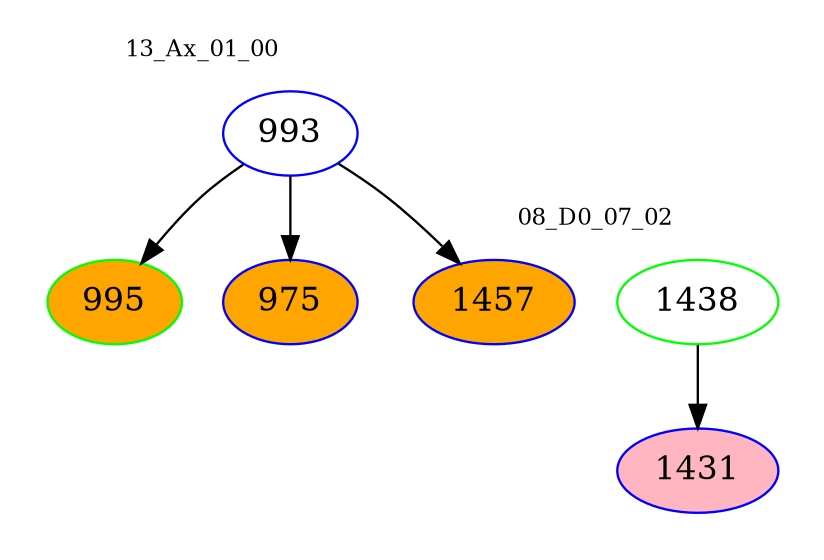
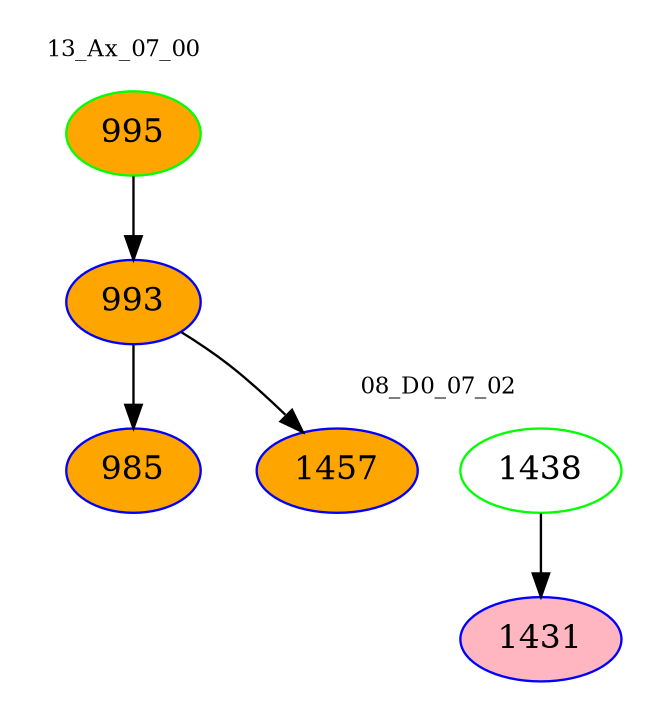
(203, 50) -> (124, 50)
(290, 133) -> (133, 302)
(197, 201) -> (133, 206)
(290, 302) -> (133, 471)
